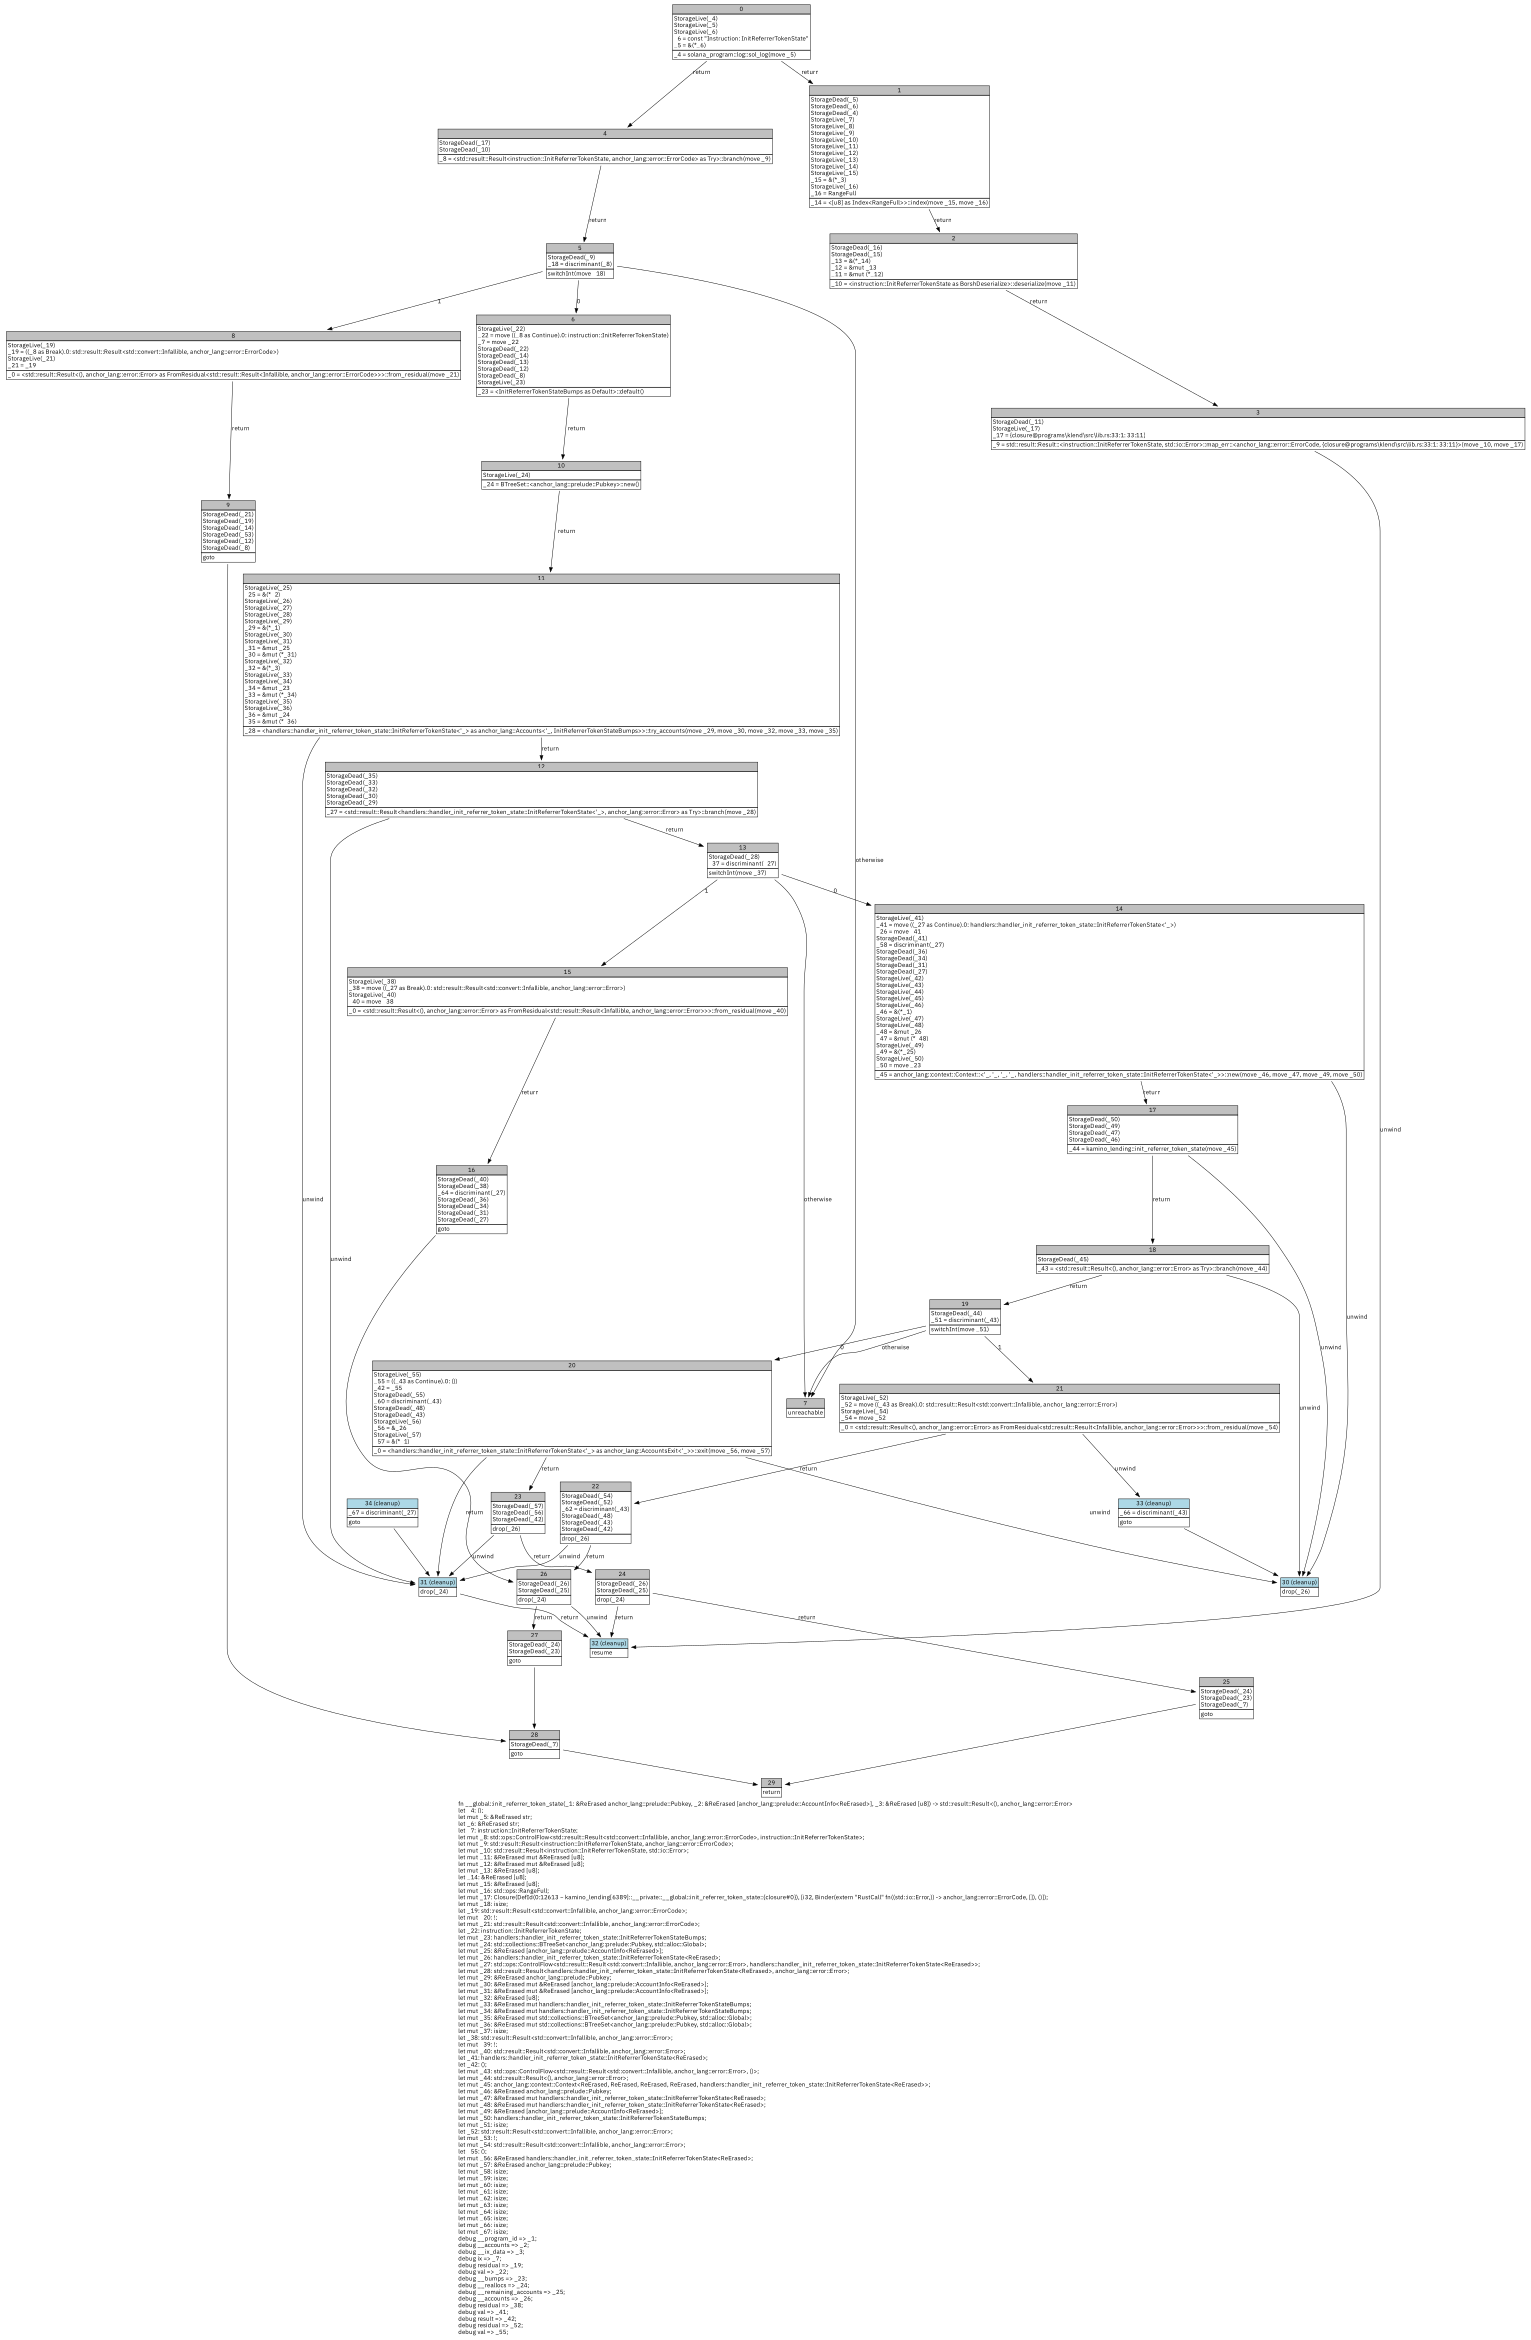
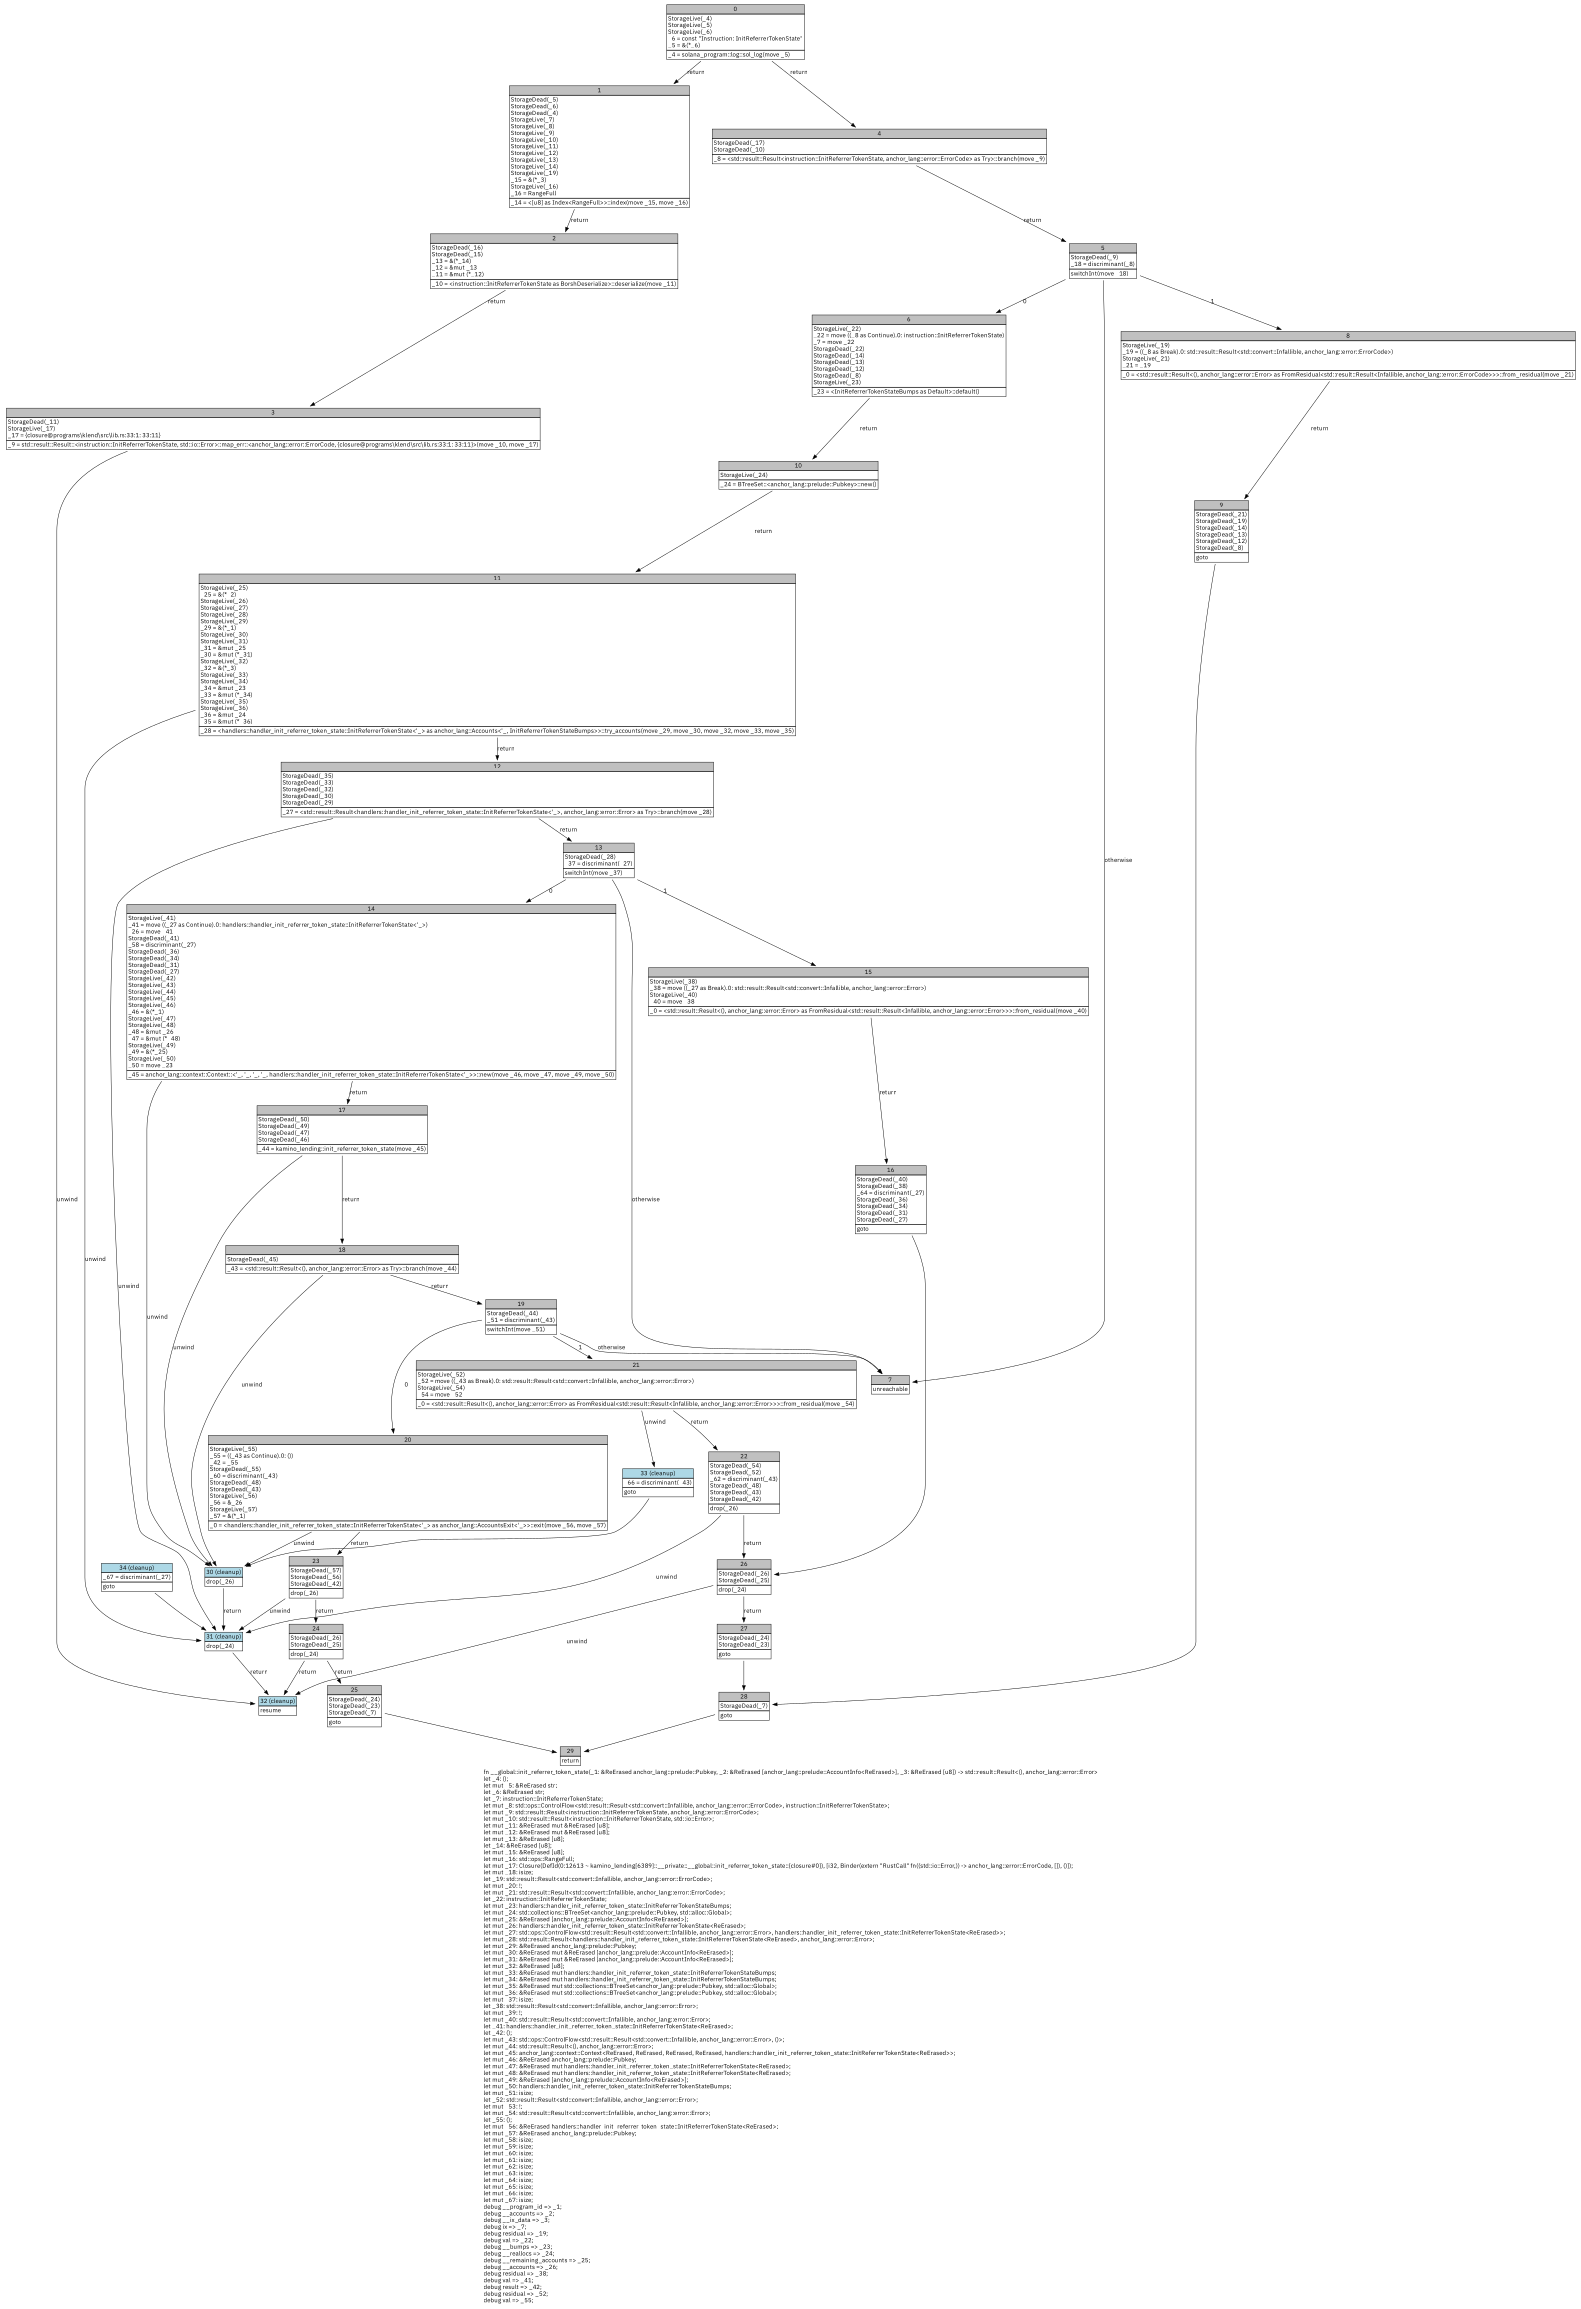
(835, 173) -> (535, 173)
(228, 535) -> (1222, 535)
(451, 1509) -> (224, 1607)
